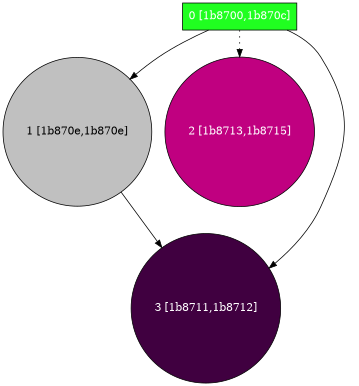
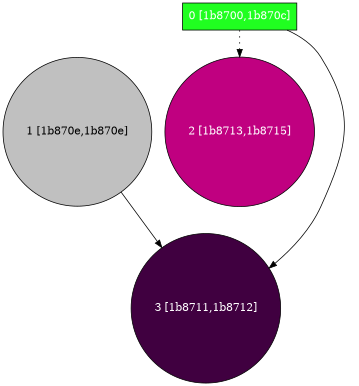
(171, 50) -> none
